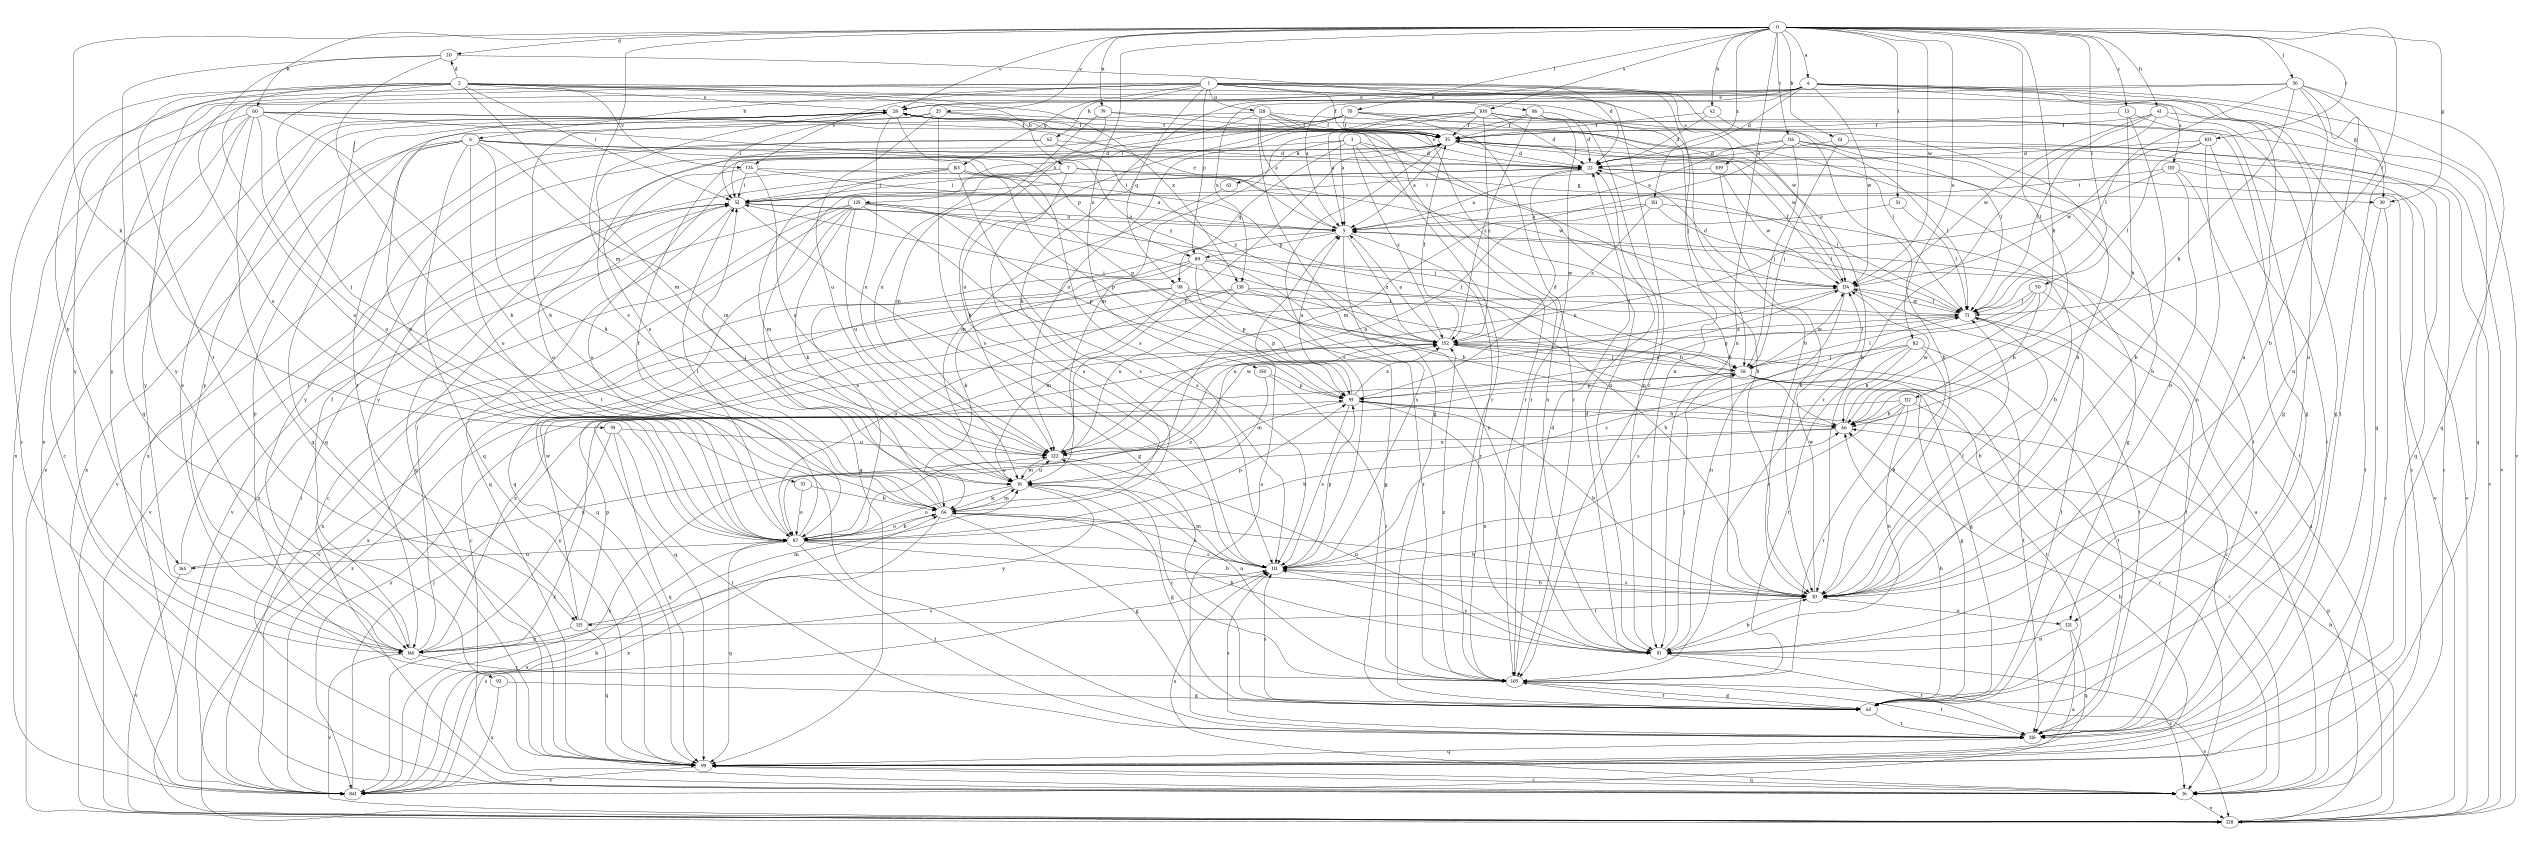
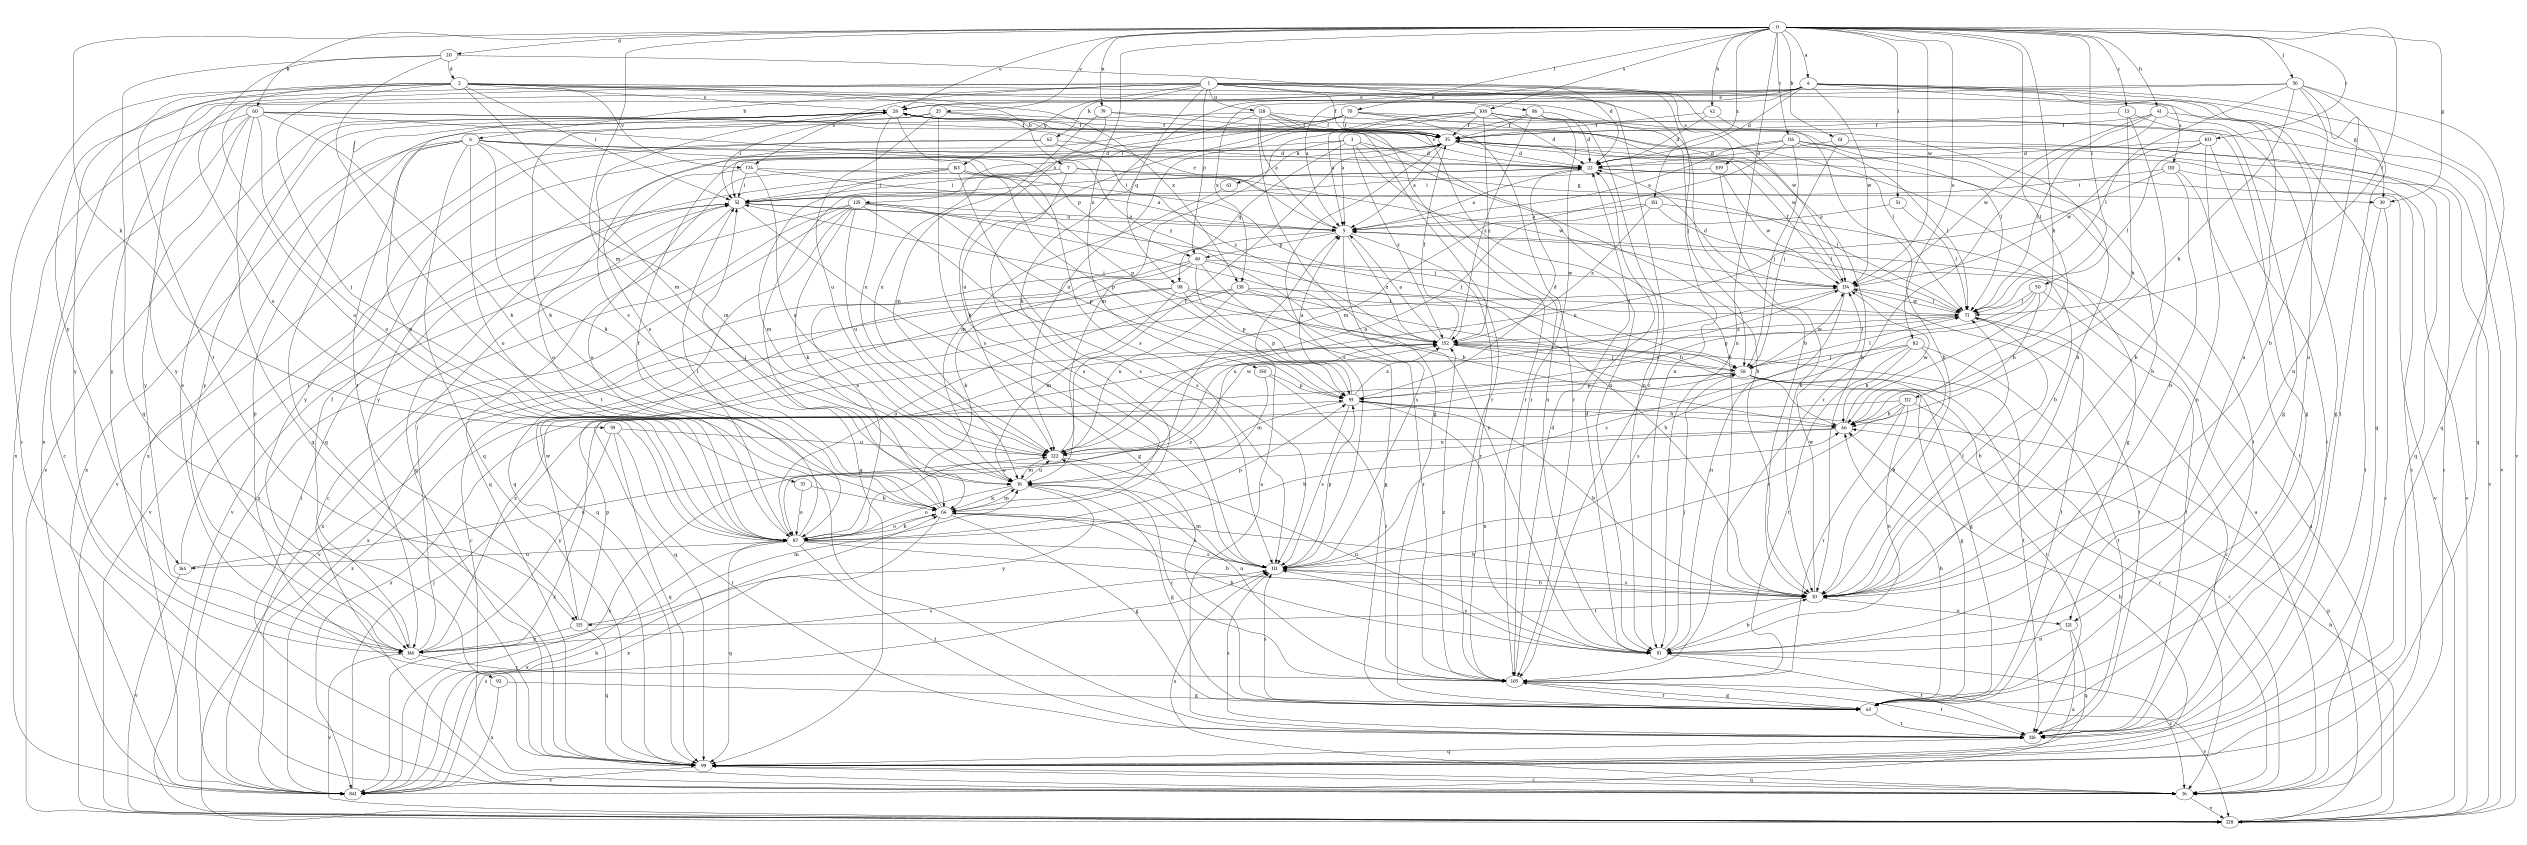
(455, 71) -> (449, 69)
(1197, 259) -> (1197, 259)
